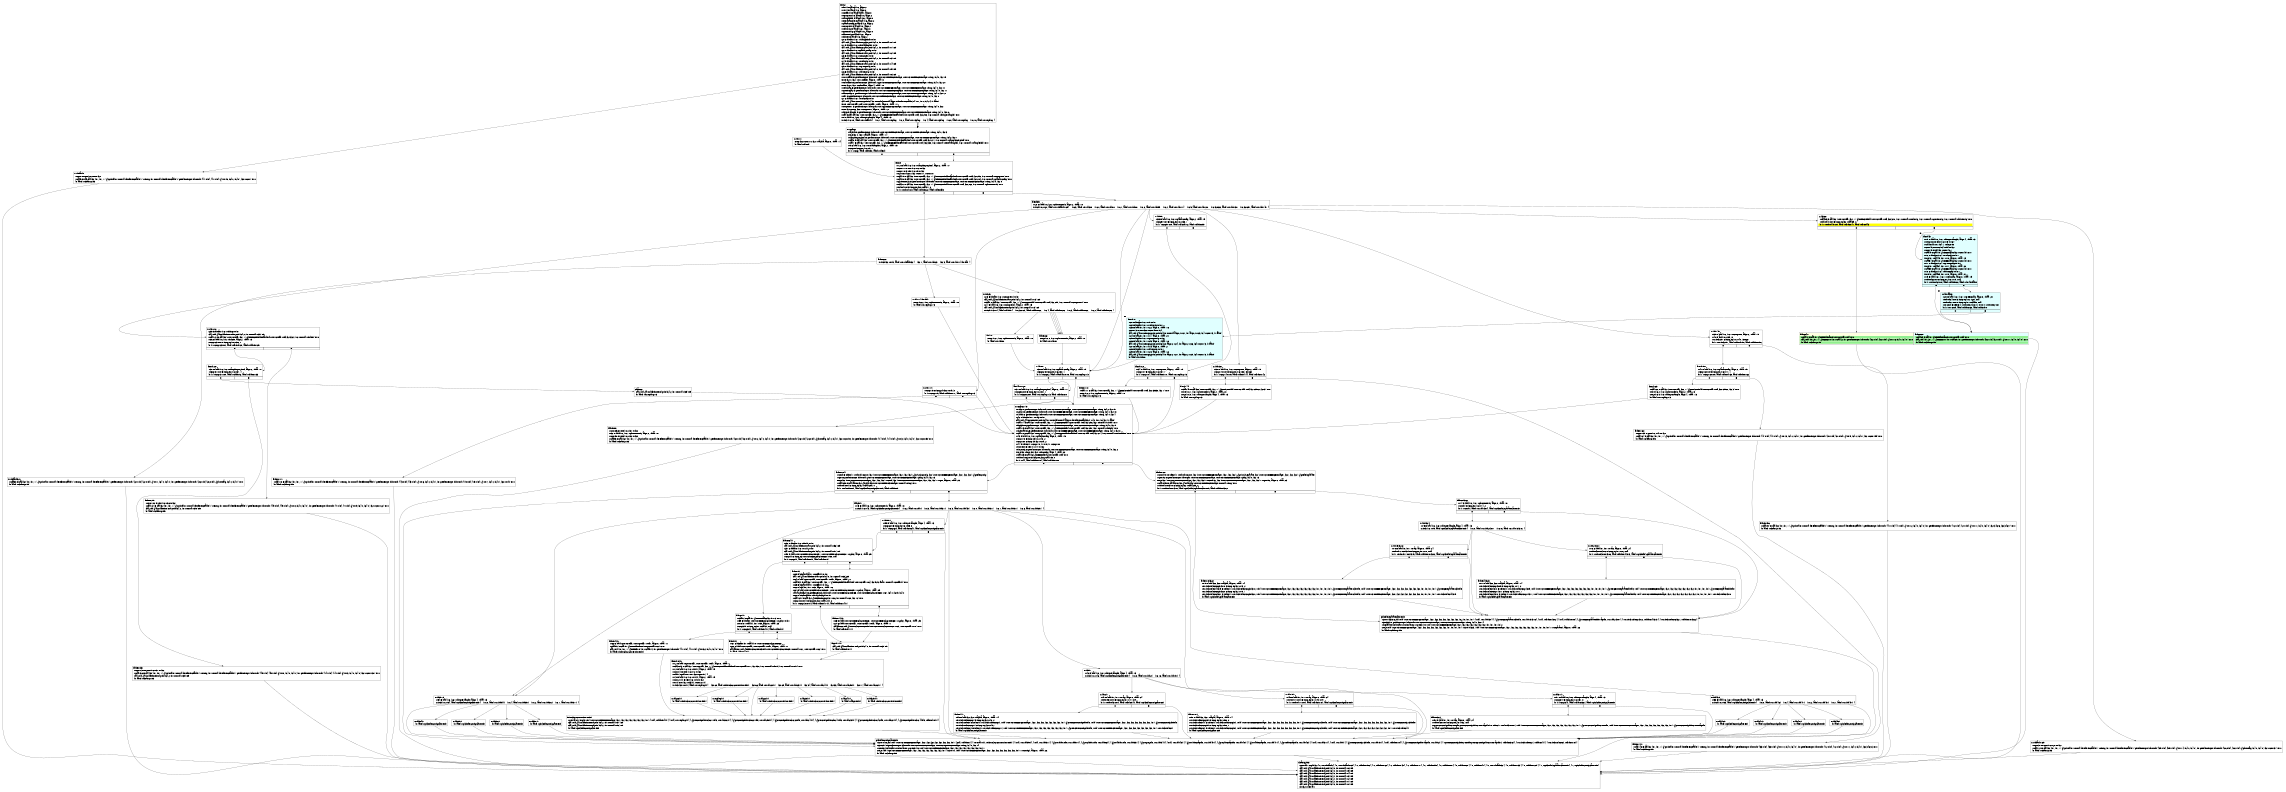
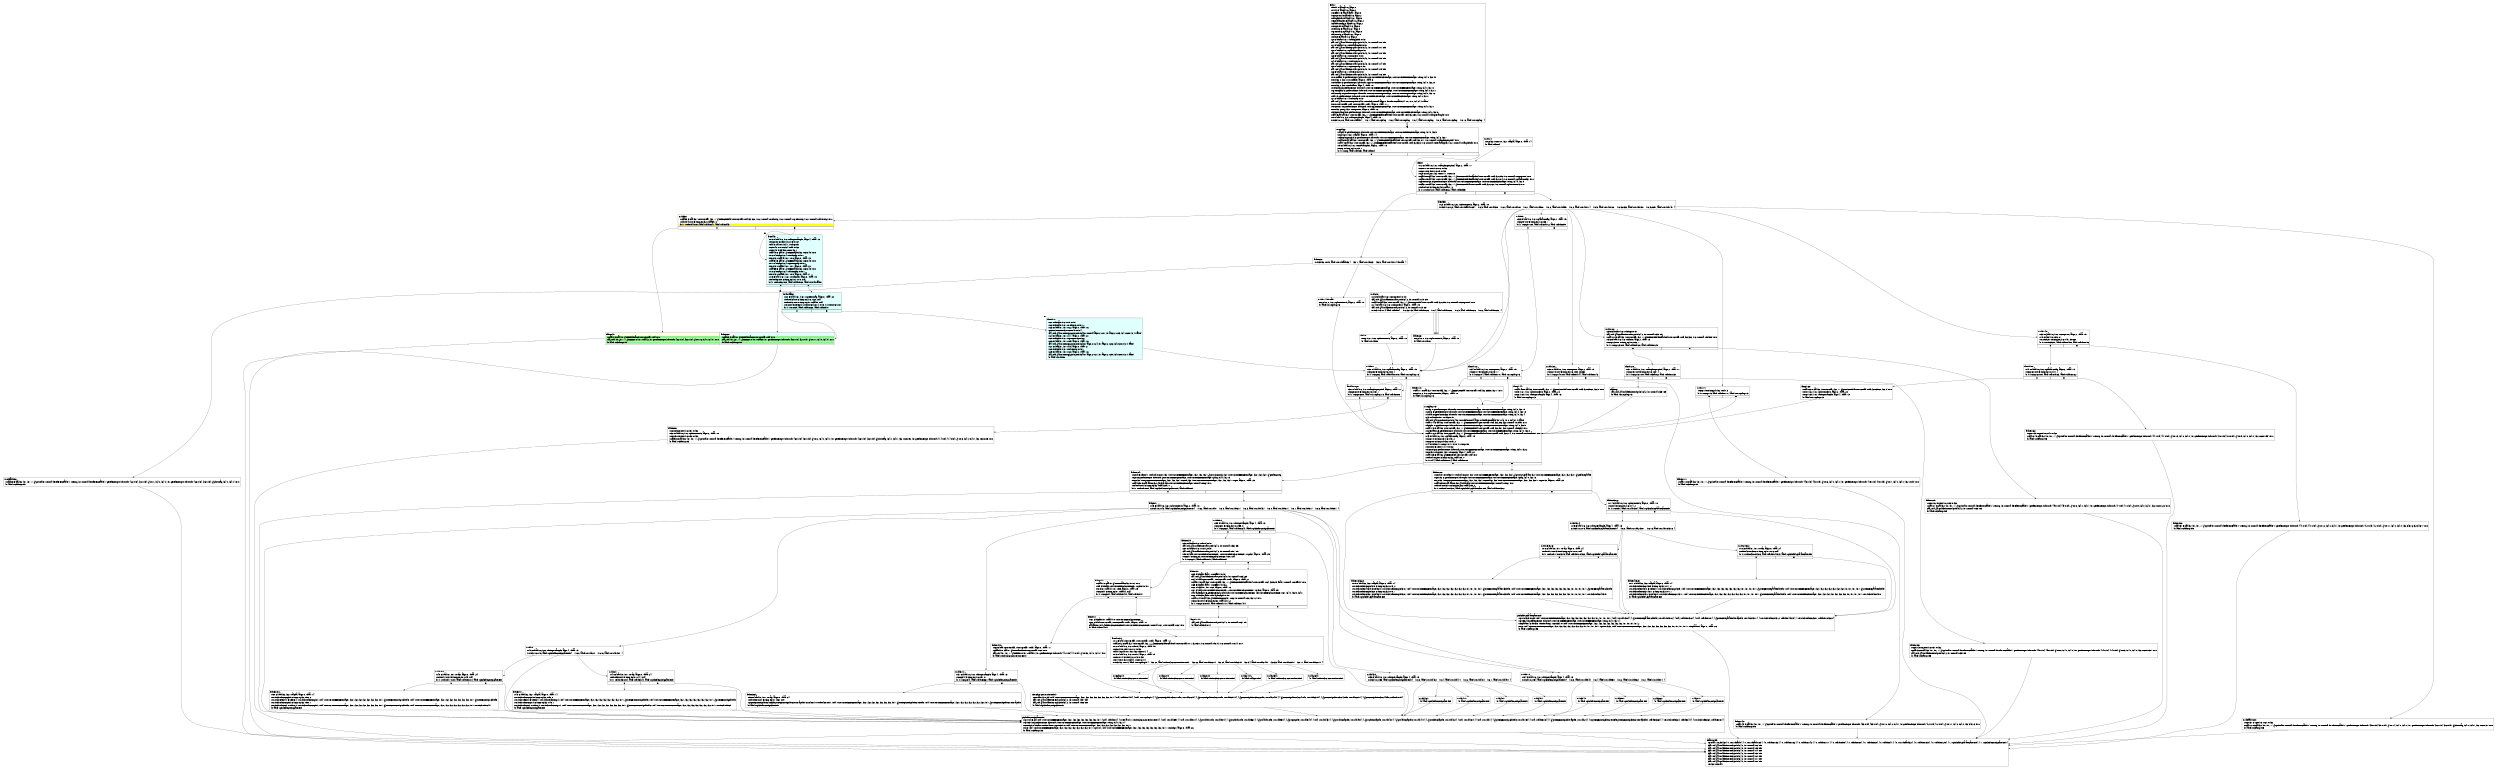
(165, 178) -> none
(877, 624) -> none
